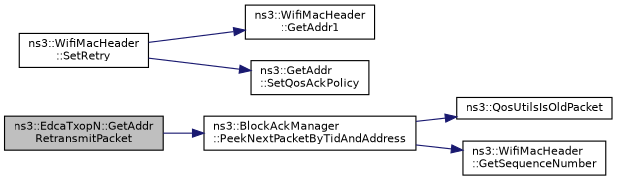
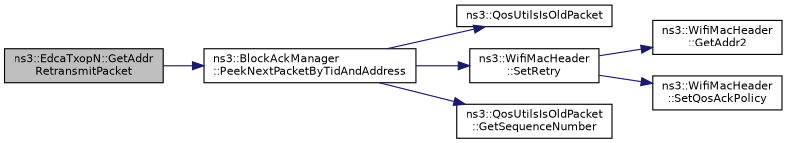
(310, 22) -> (717, 37)
none -> (437, 66)
(310, 78) -> (717, 93)
(534, 158) -> (534, 121)
